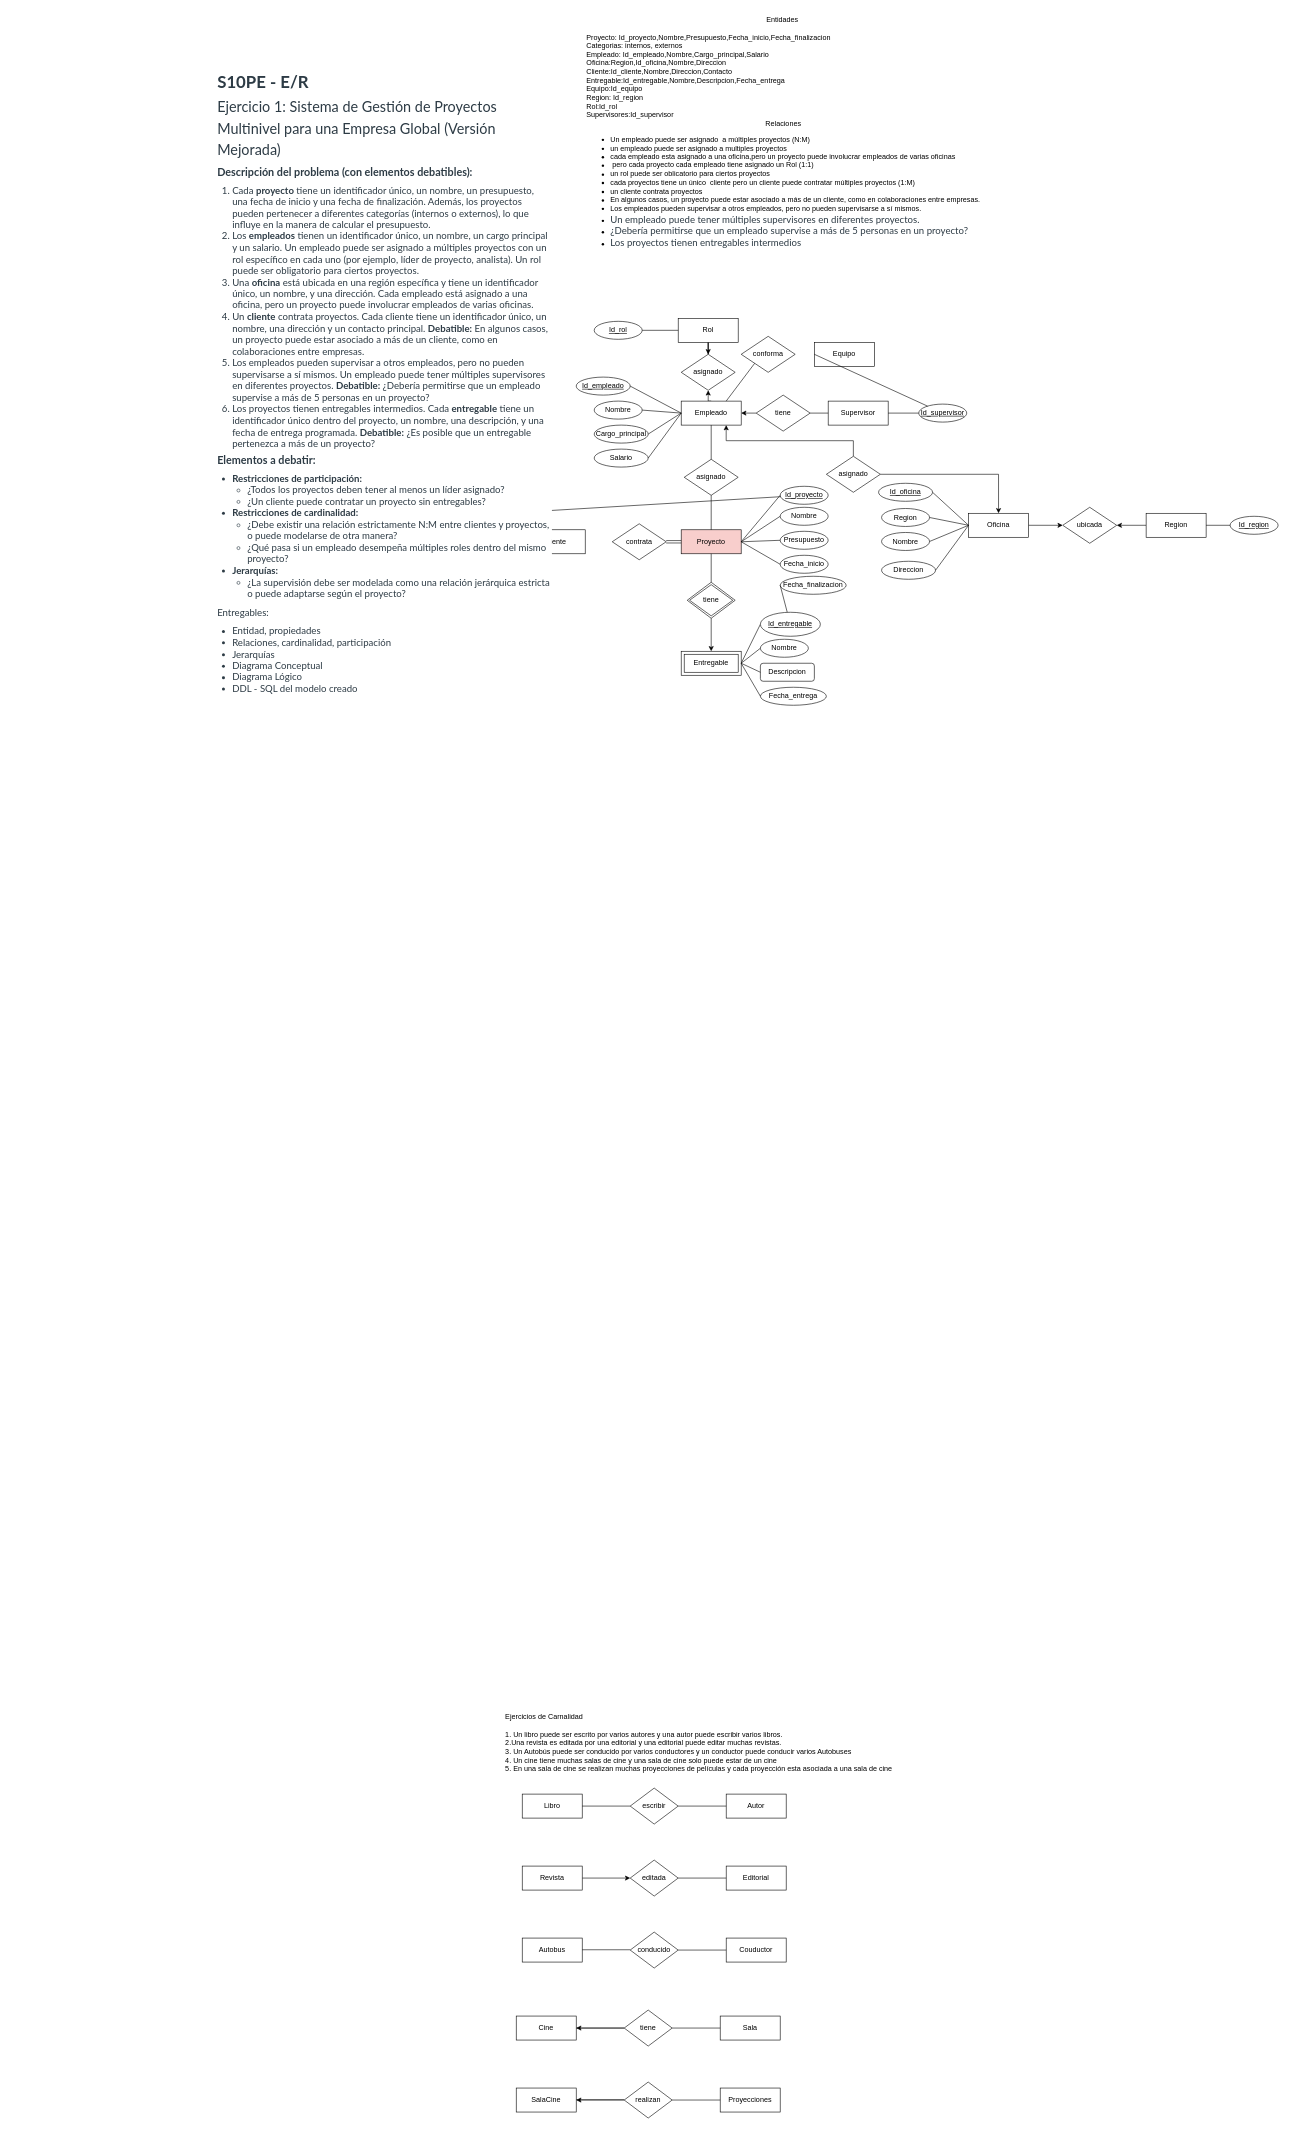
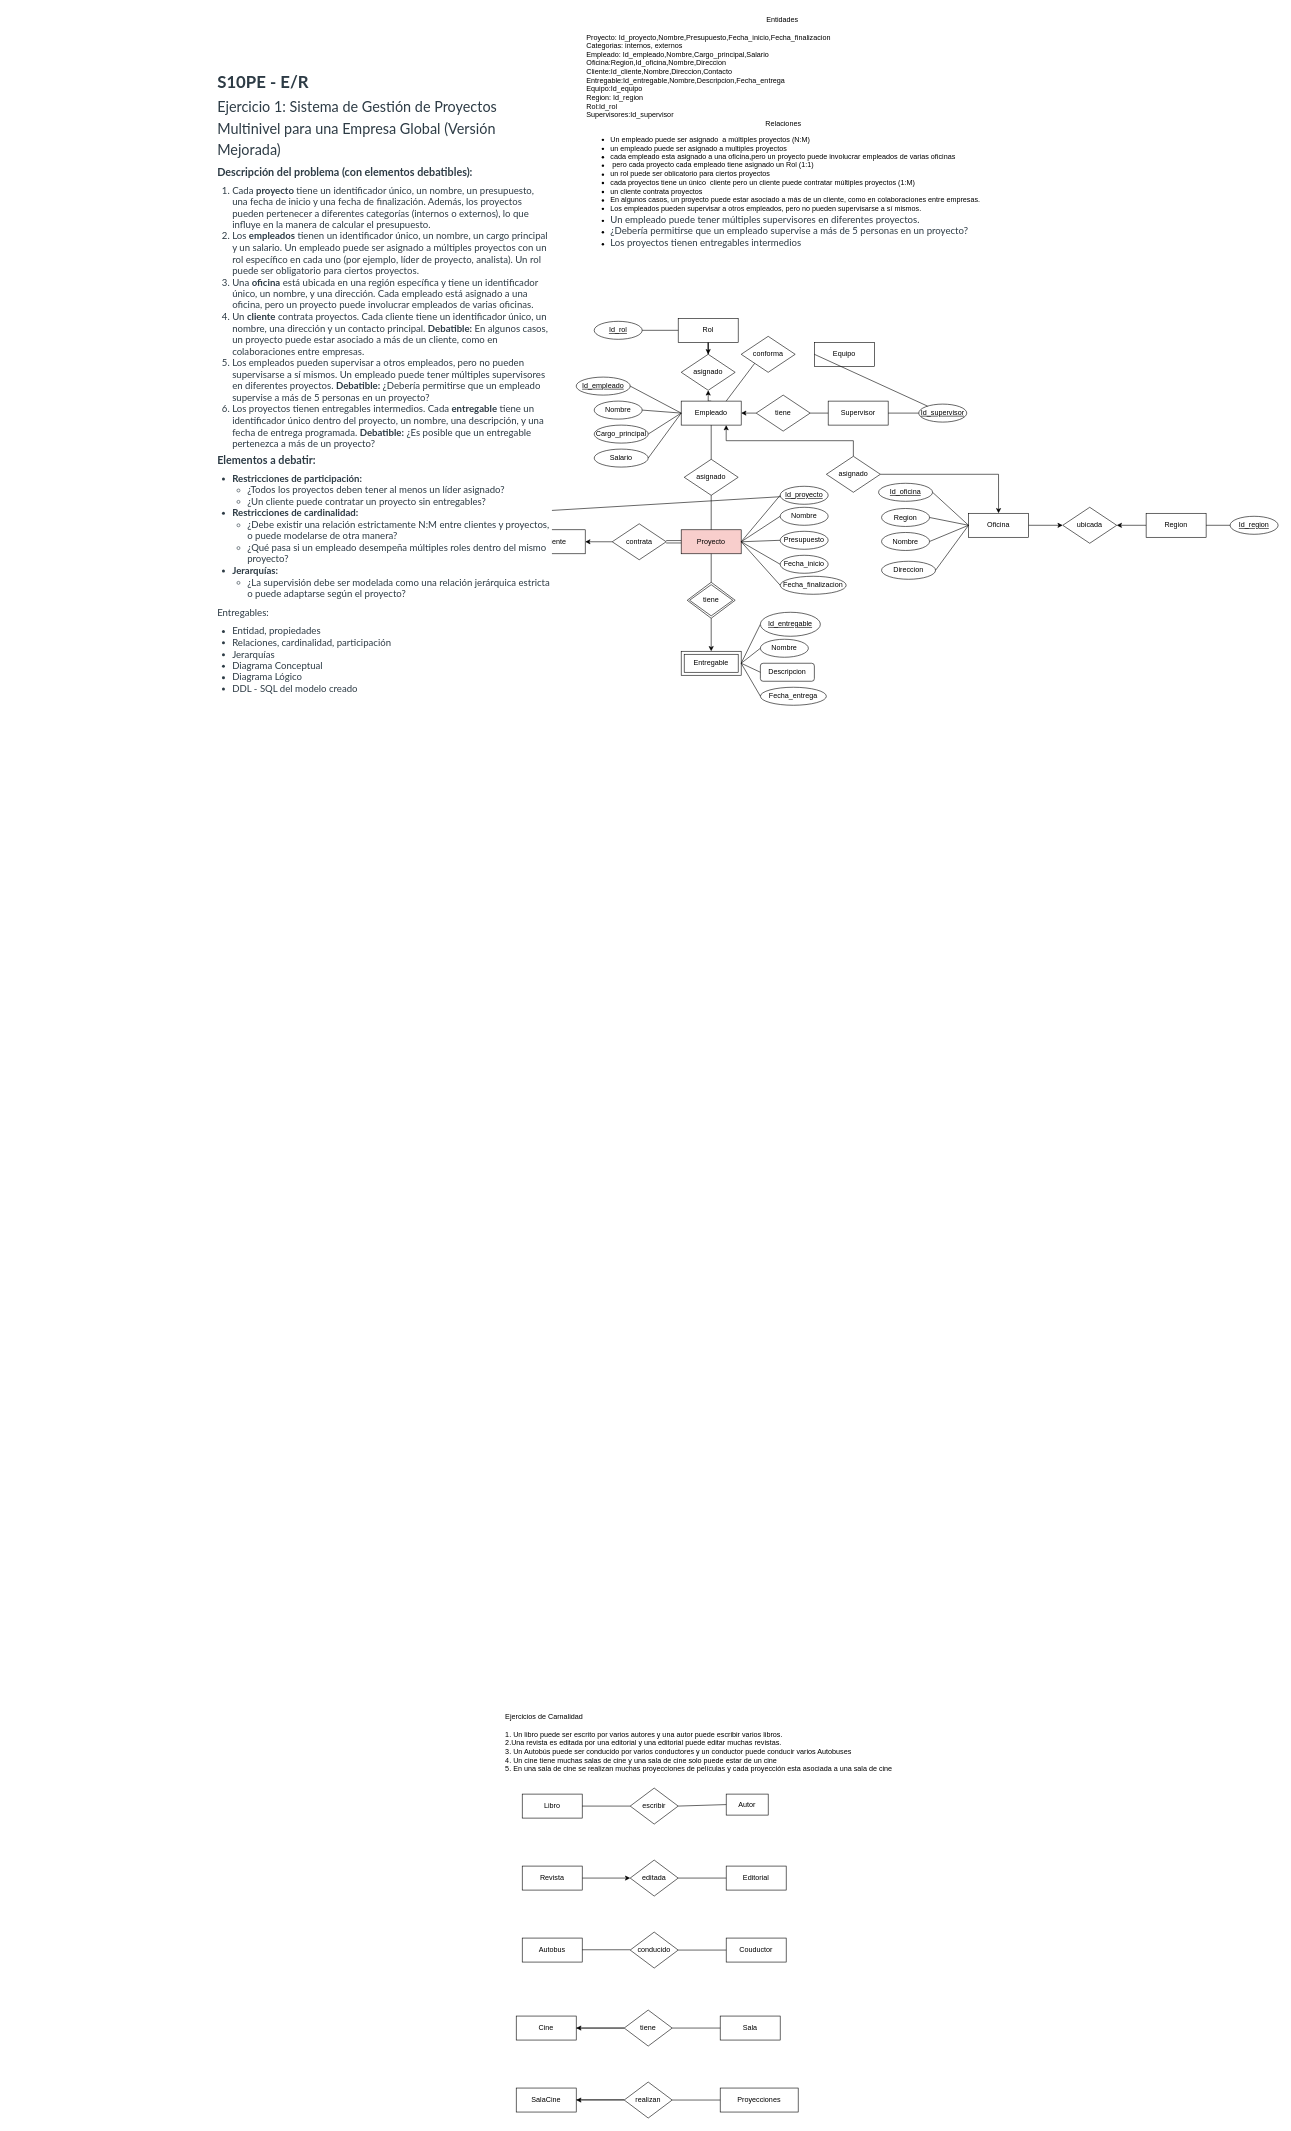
none -> (590, 542)
(784, 598) -> (762, 565)
(756, 1806) -> (747, 1805)
(750, 2100) -> (759, 2100)
